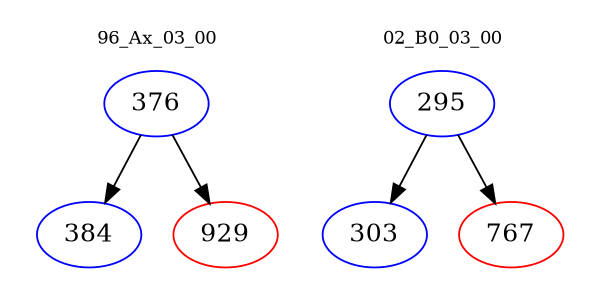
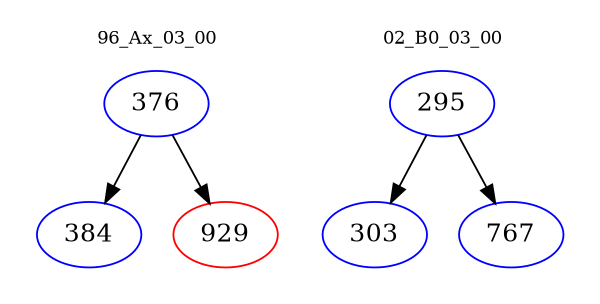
(511, 235) -> (511, 235)
